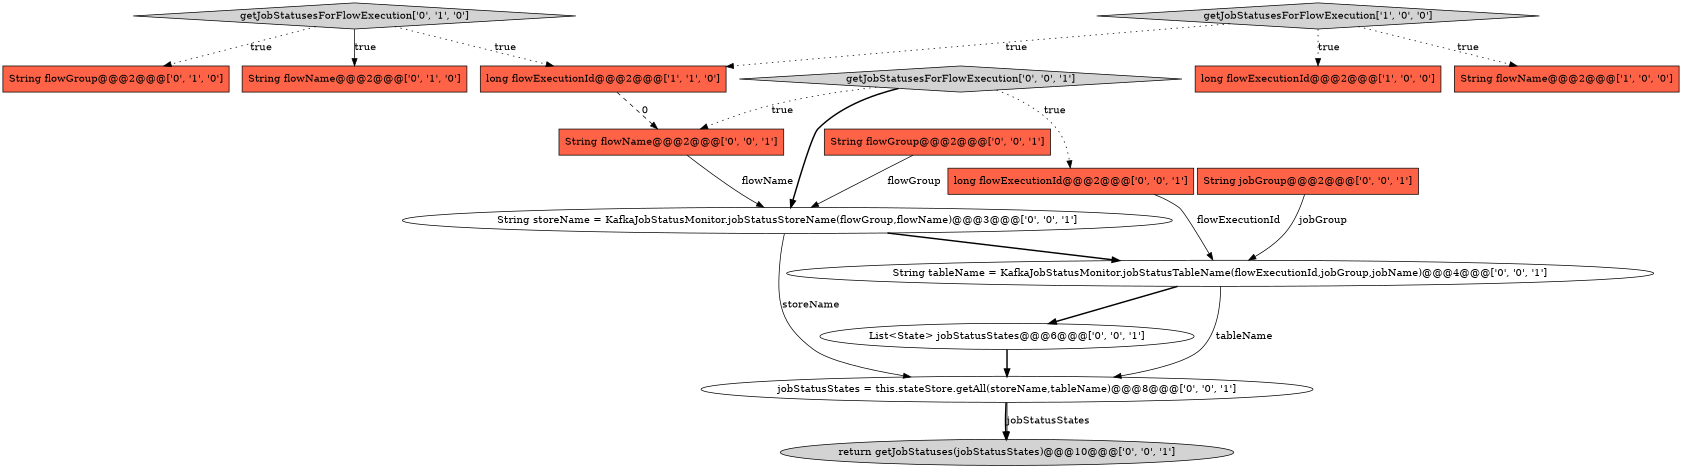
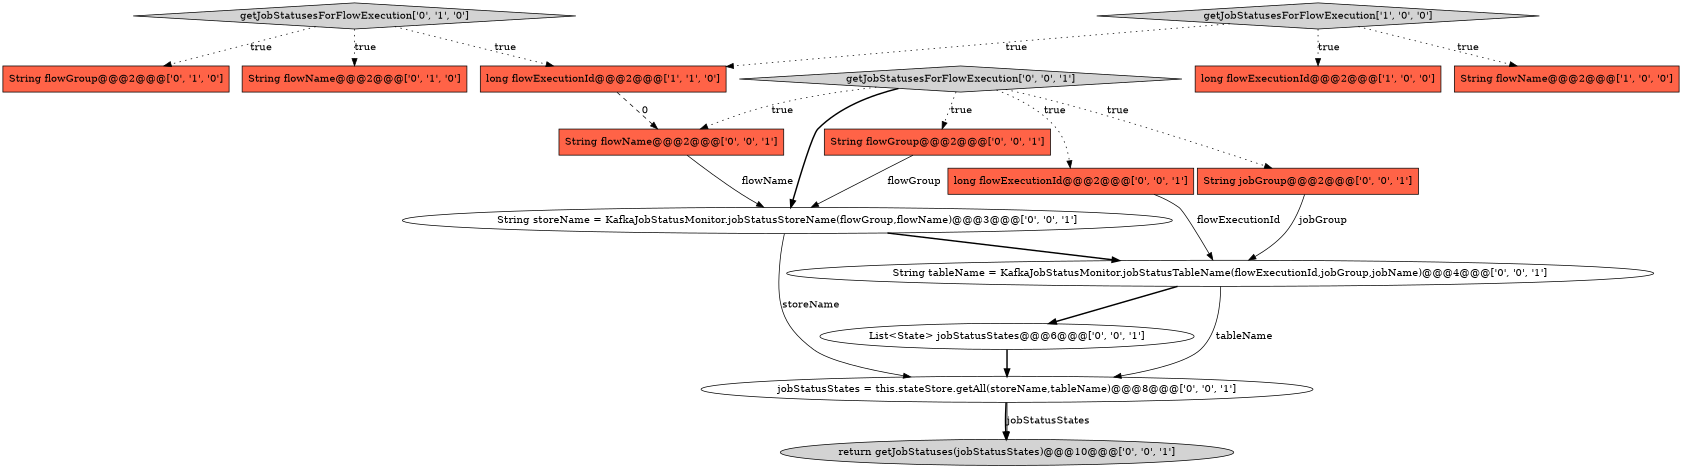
(355, 44) -> (355, 44)
none -> (950, 107)
none -> (1136, 125)
